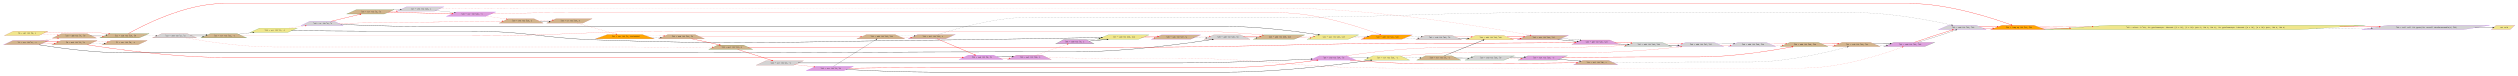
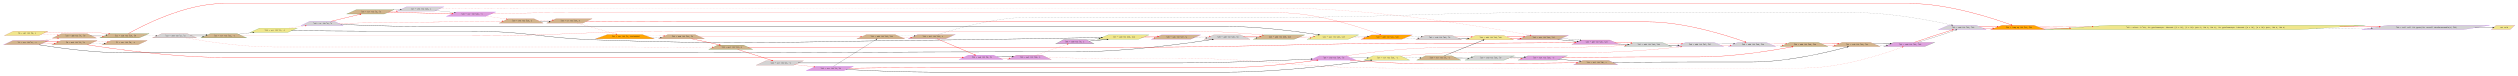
none -> (1167, 22)
(1700, 44) -> (1700, 44)
(1731, 62) -> (1731, 62)
